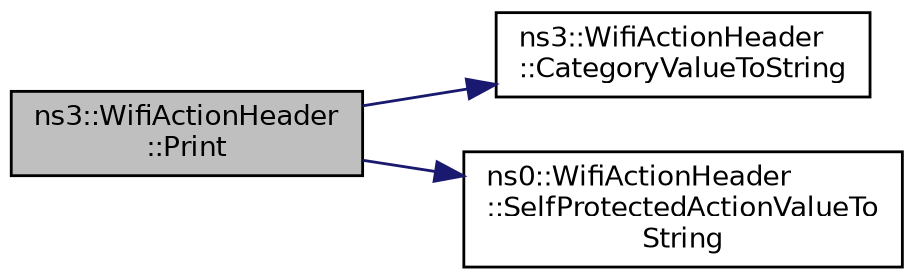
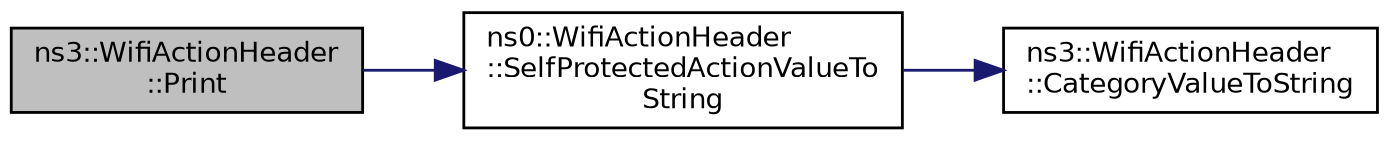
(415, 97) -> (939, 70)
